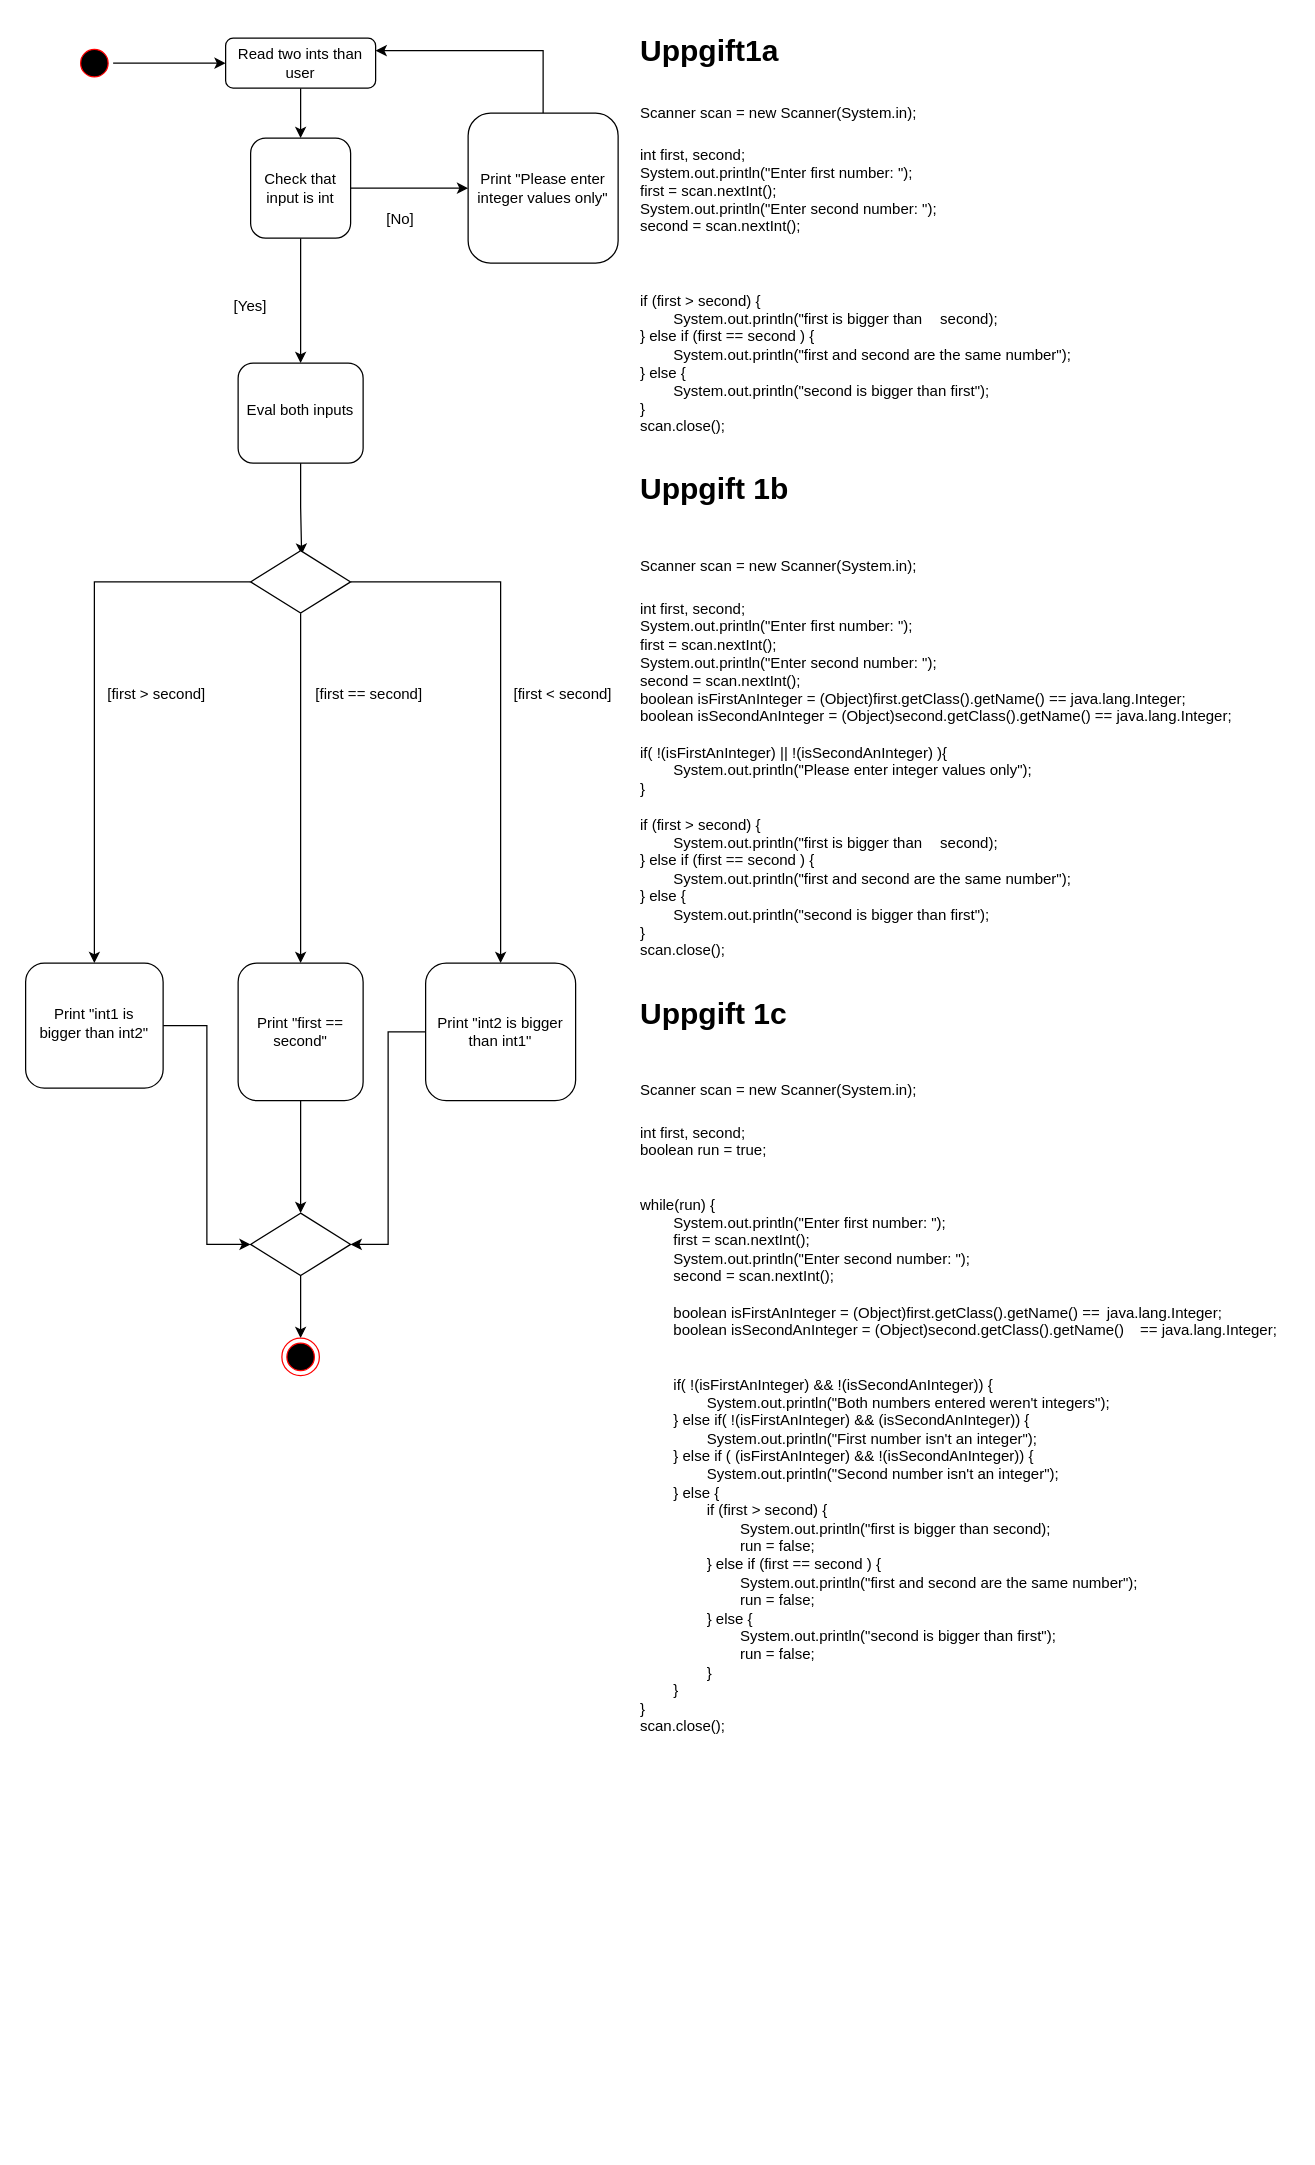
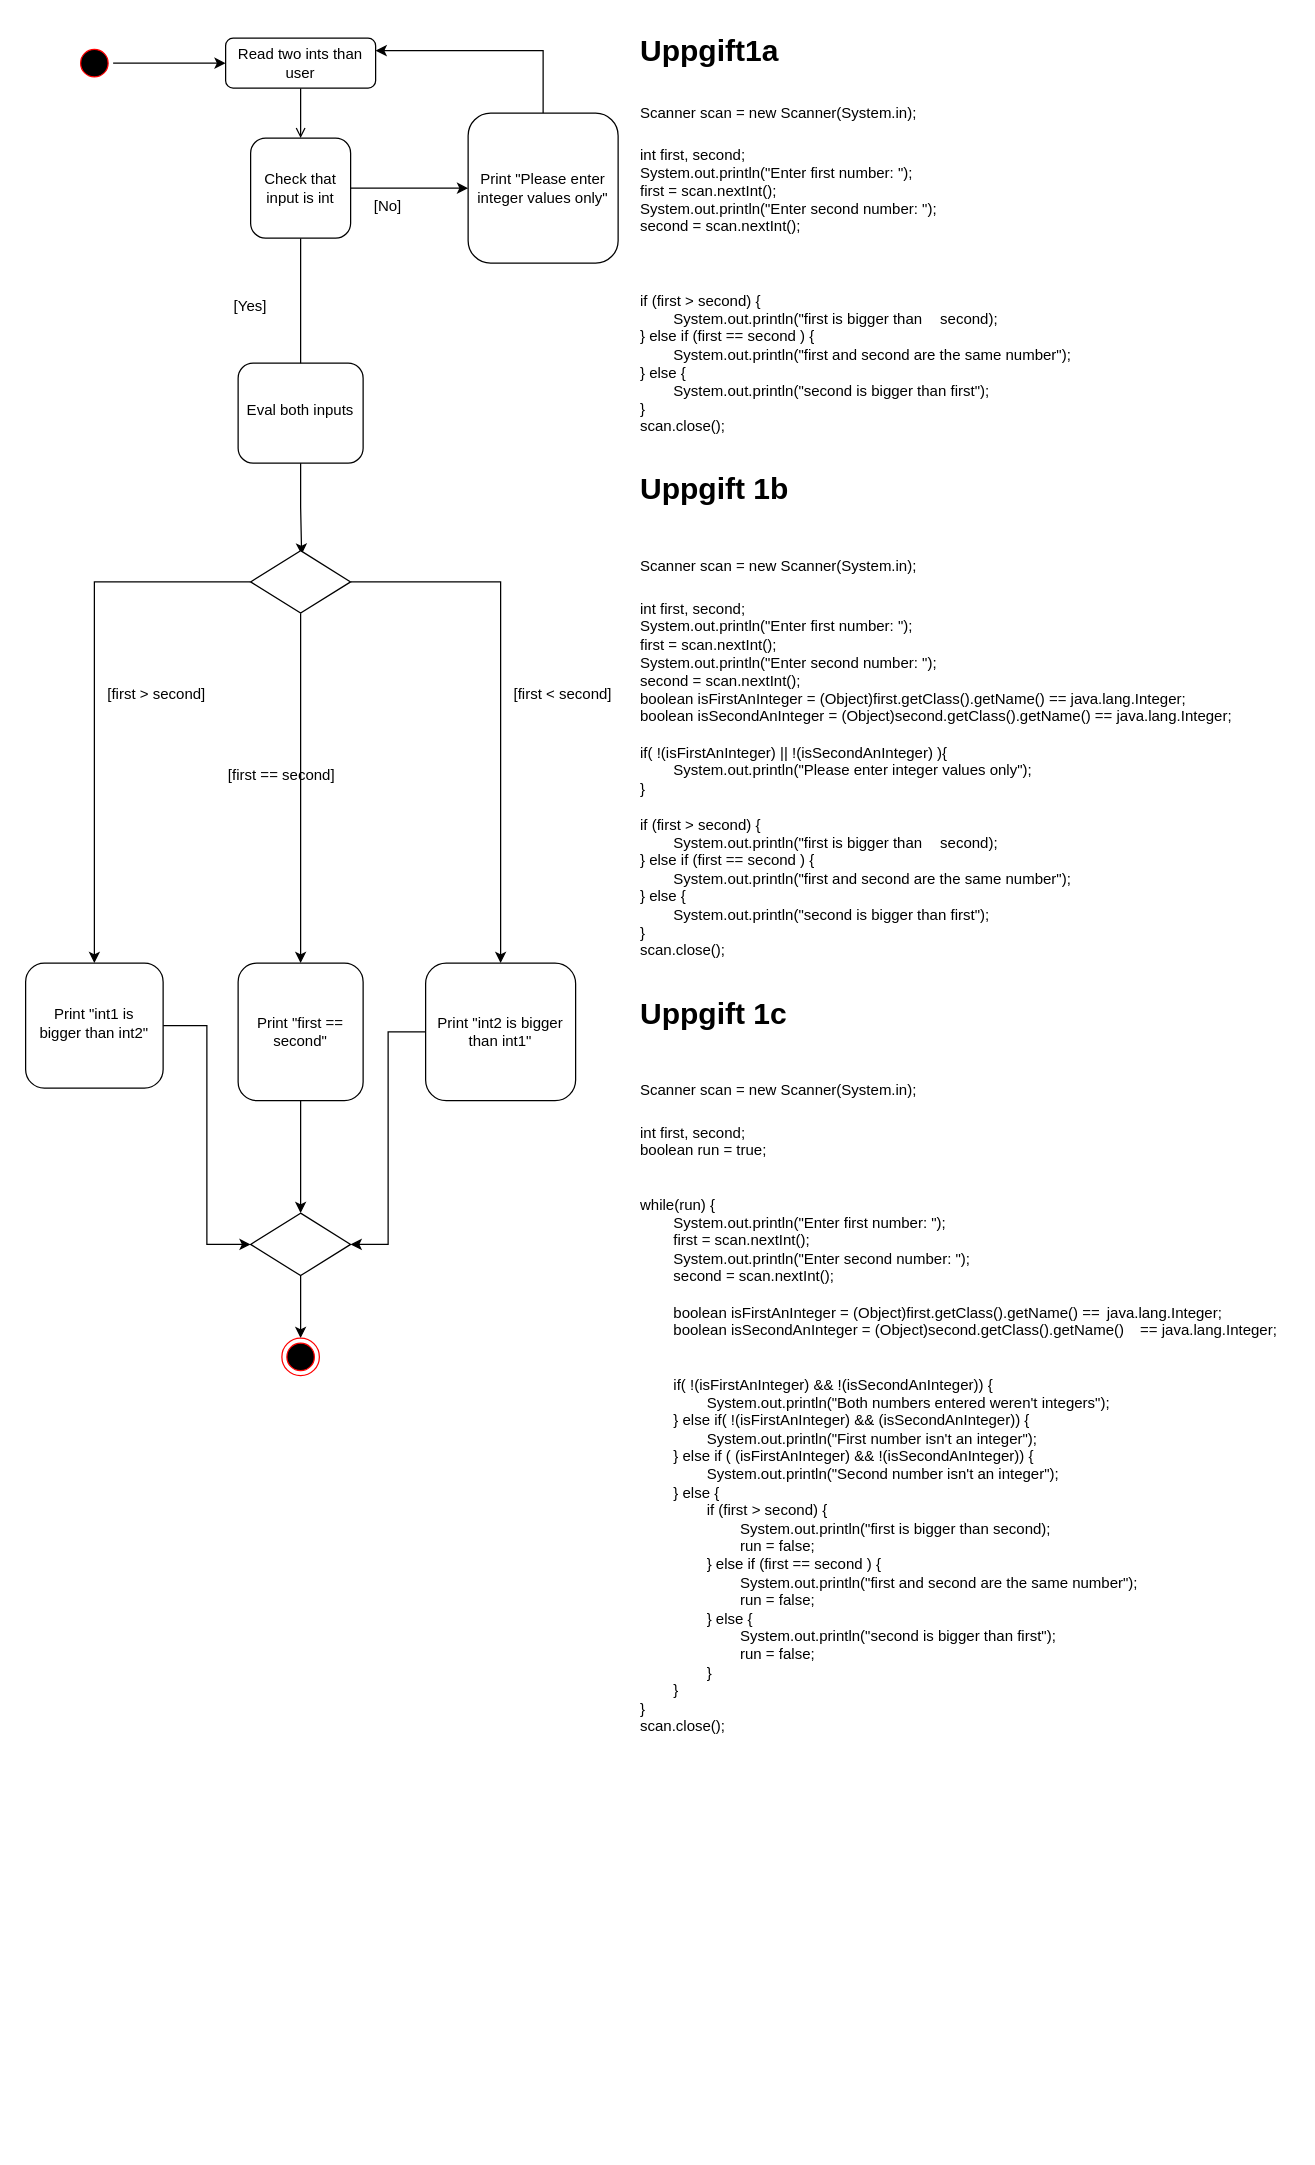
(301, 128) -> (301, 130)
(401, 219) -> (388, 207)
(301, 353) -> (301, 356)
(369, 694) -> (282, 776)
